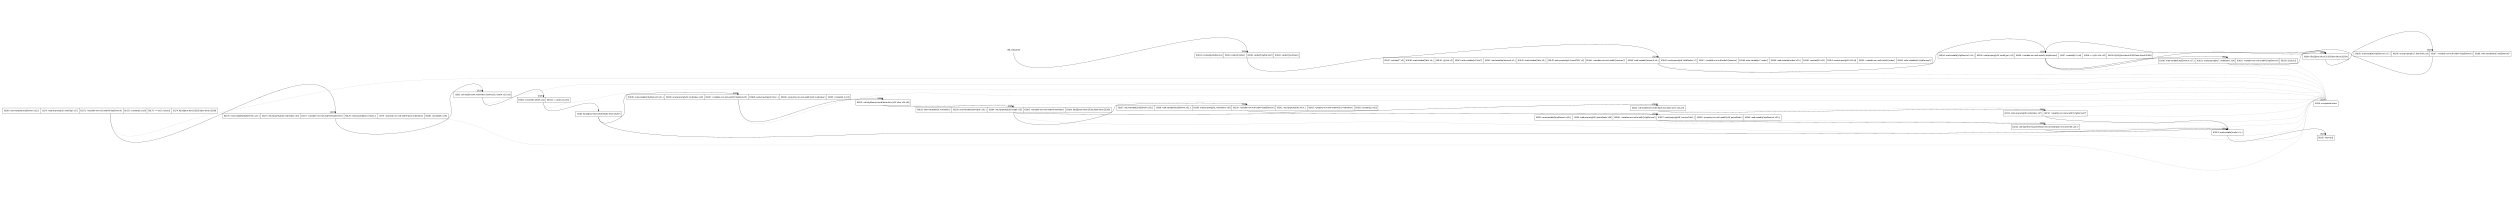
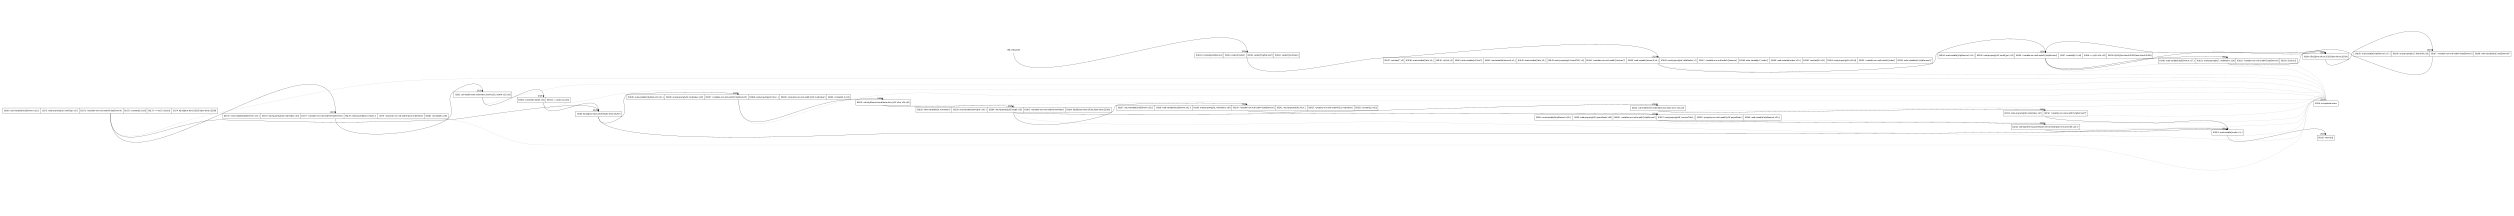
none -> (346, 122)
